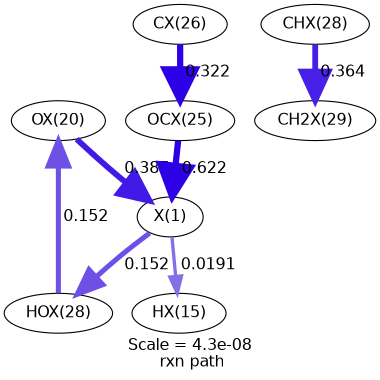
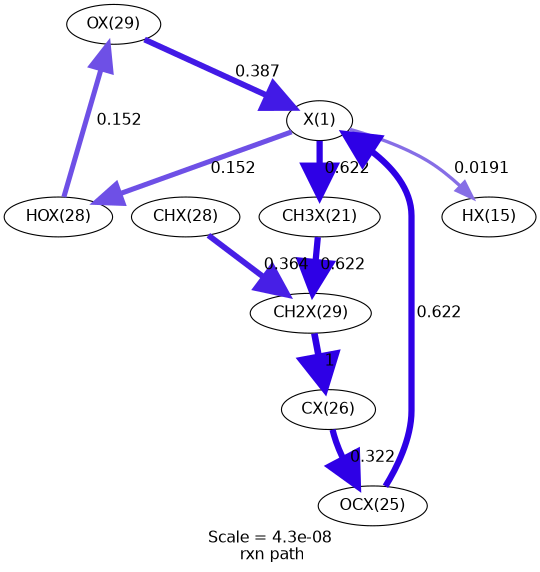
(58, 121) -> (114, 24)
none -> (320, 217)
none -> (317, 345)
